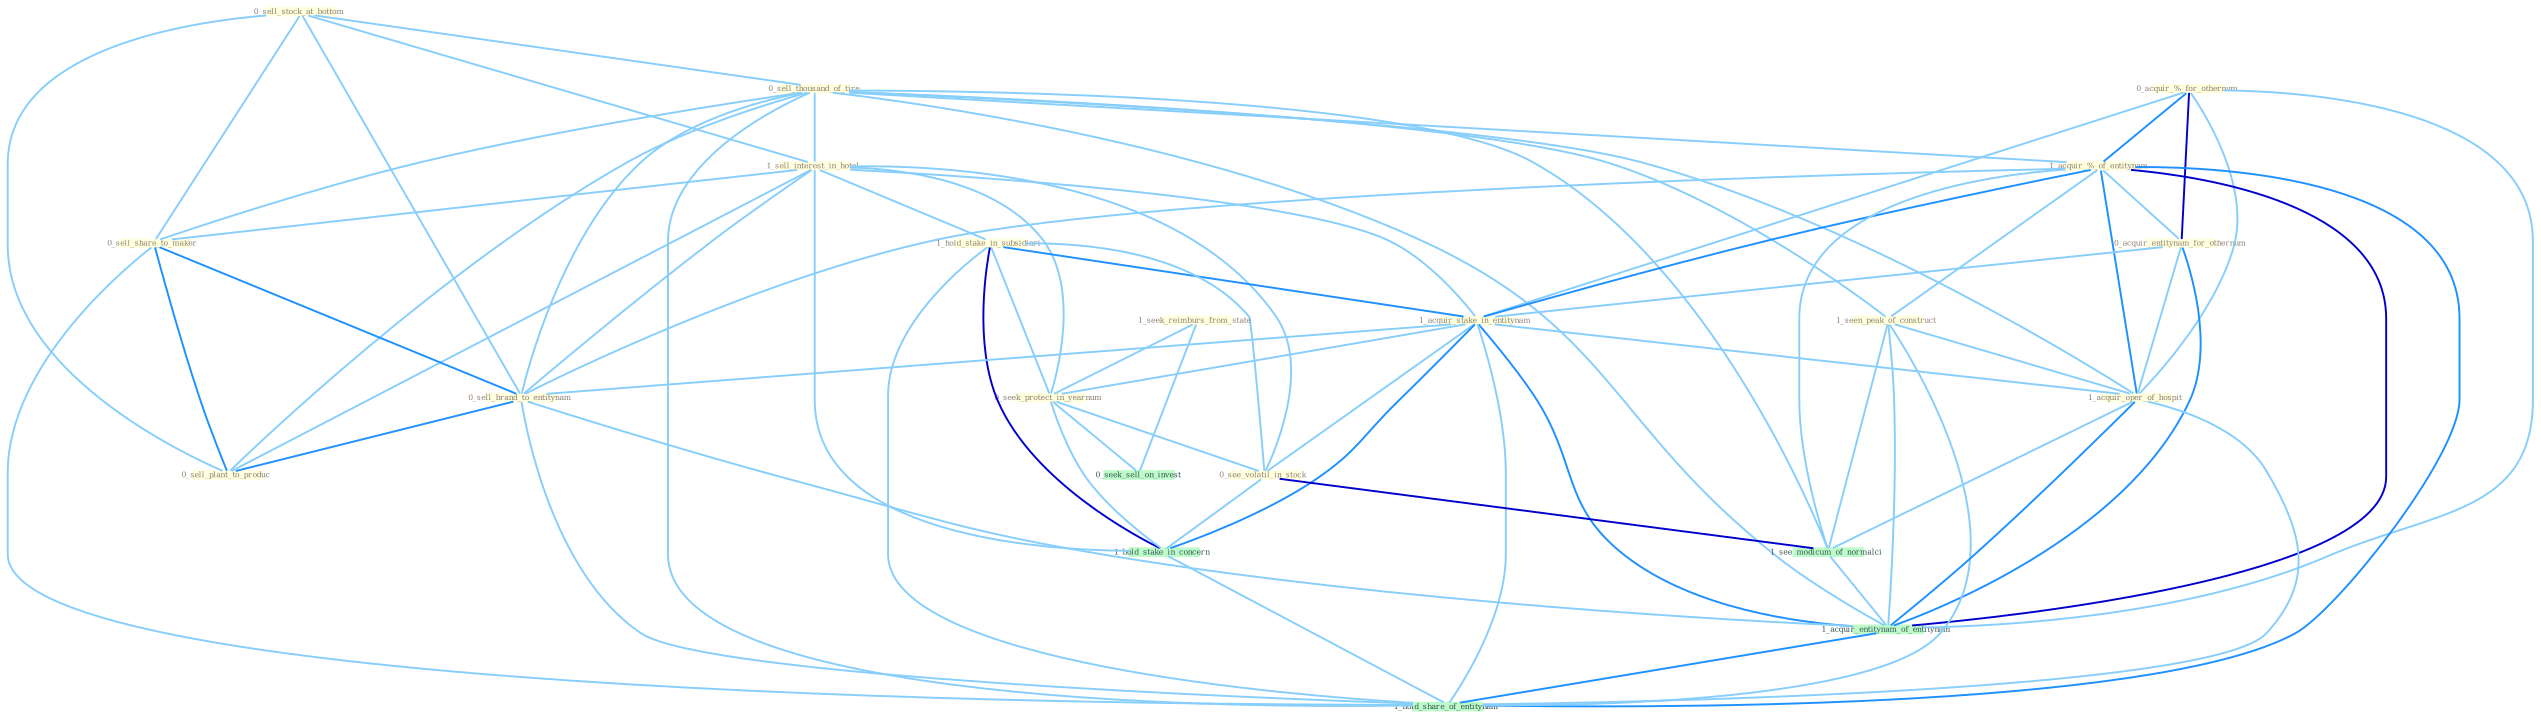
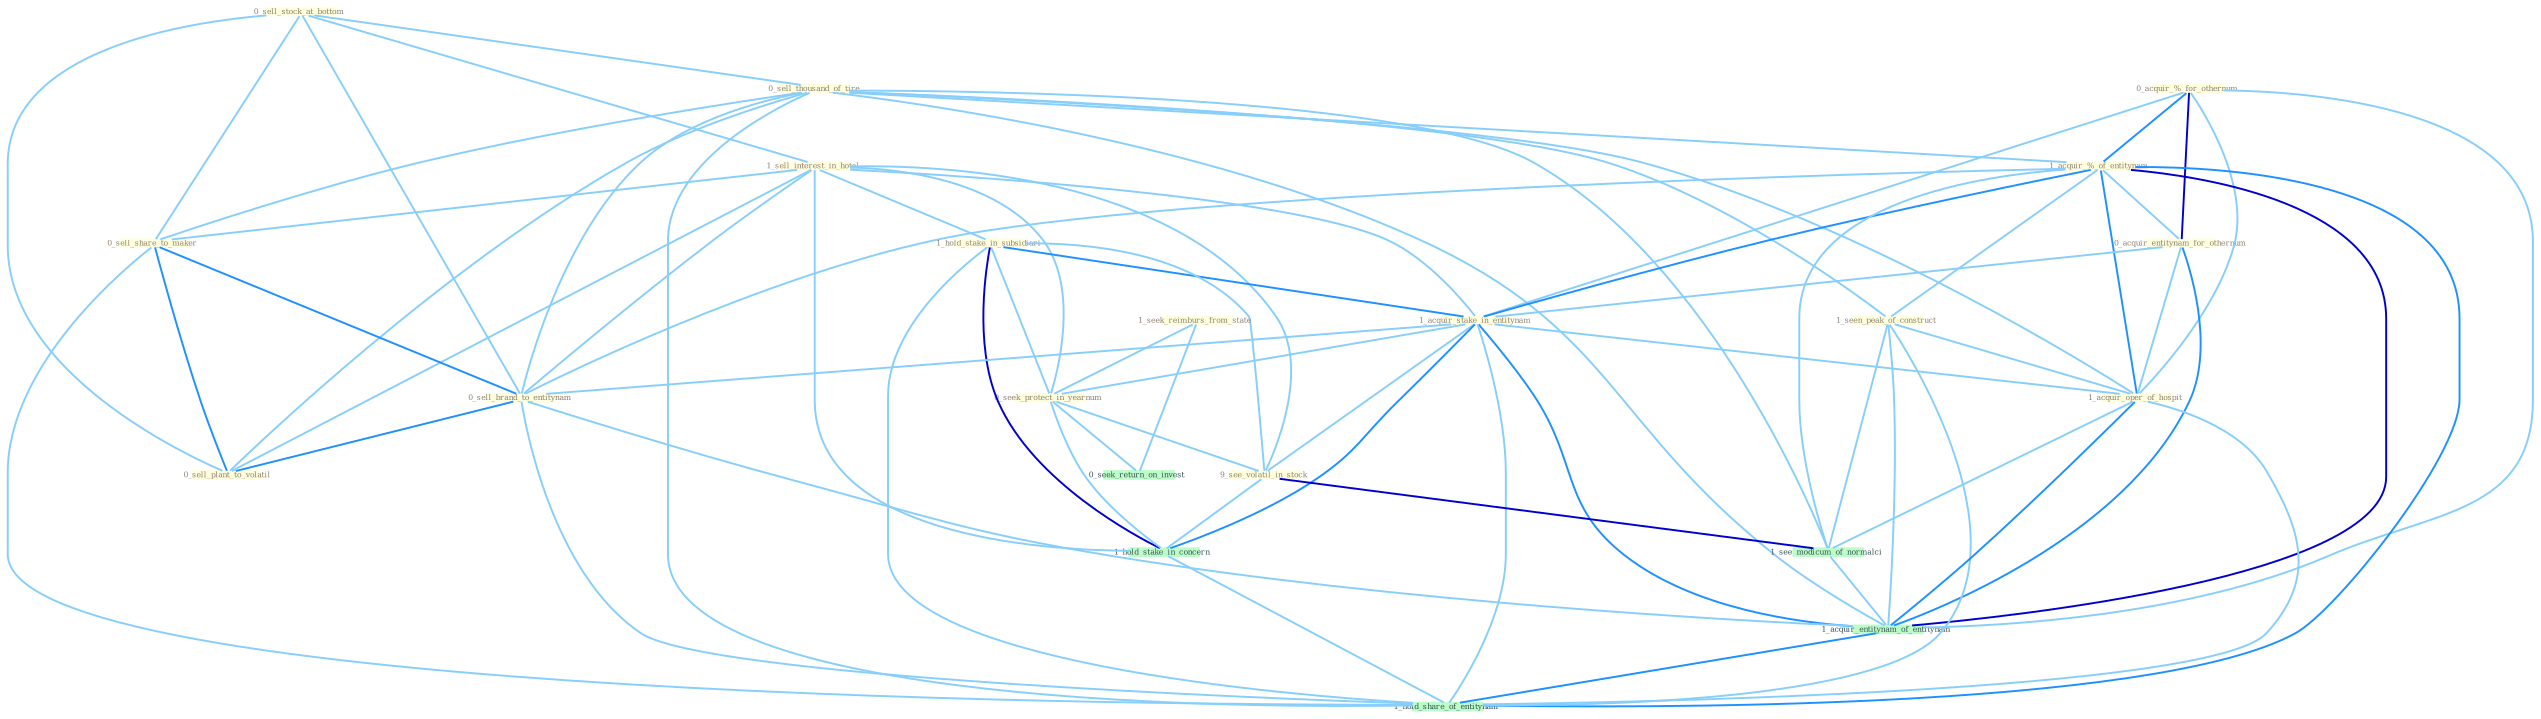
(815, 127) -> none
(228, 475) -> (228, 475)
(1139, 475) -> (1139, 475)
(1265, 475) -> (1265, 475)
